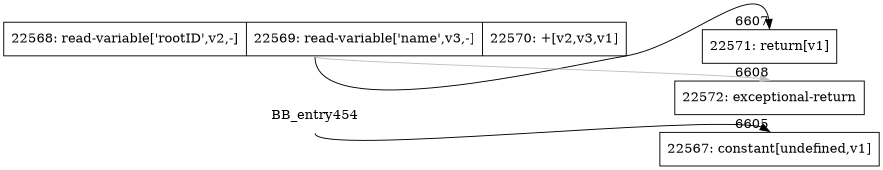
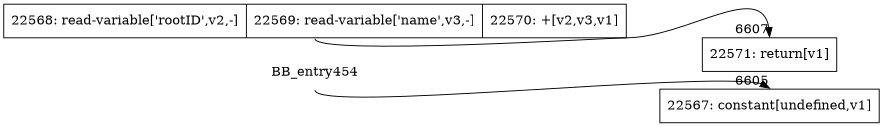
(770, 98) -> none
